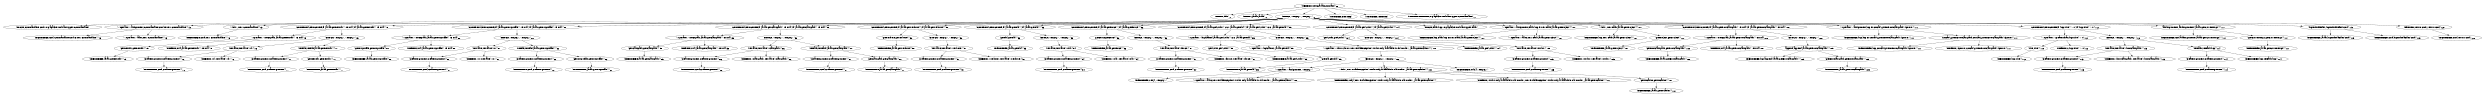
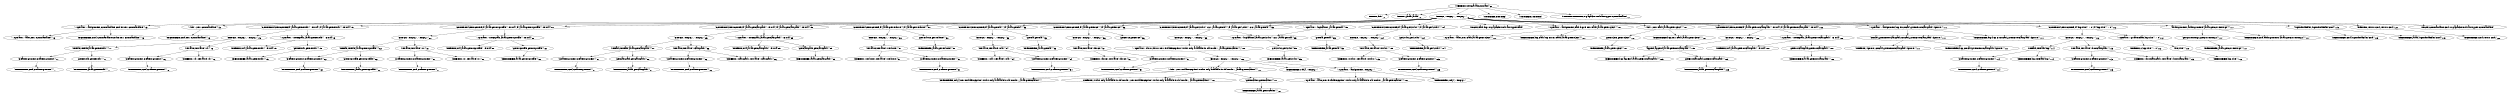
(1246, 43) -> (1295, 32)
(1109, 48) -> none
